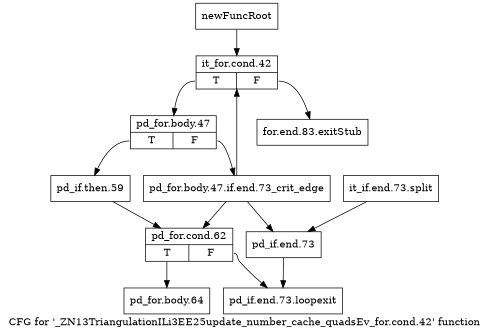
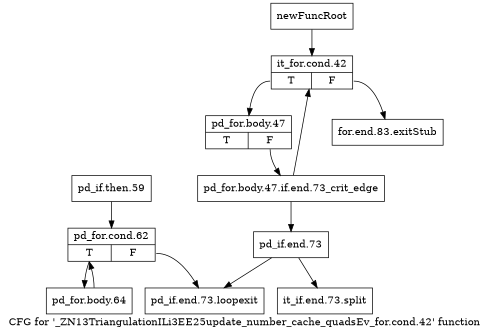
(110, 150) -> none
(217, 212) -> (93, 278)
(341, 215) -> (306, 270)
